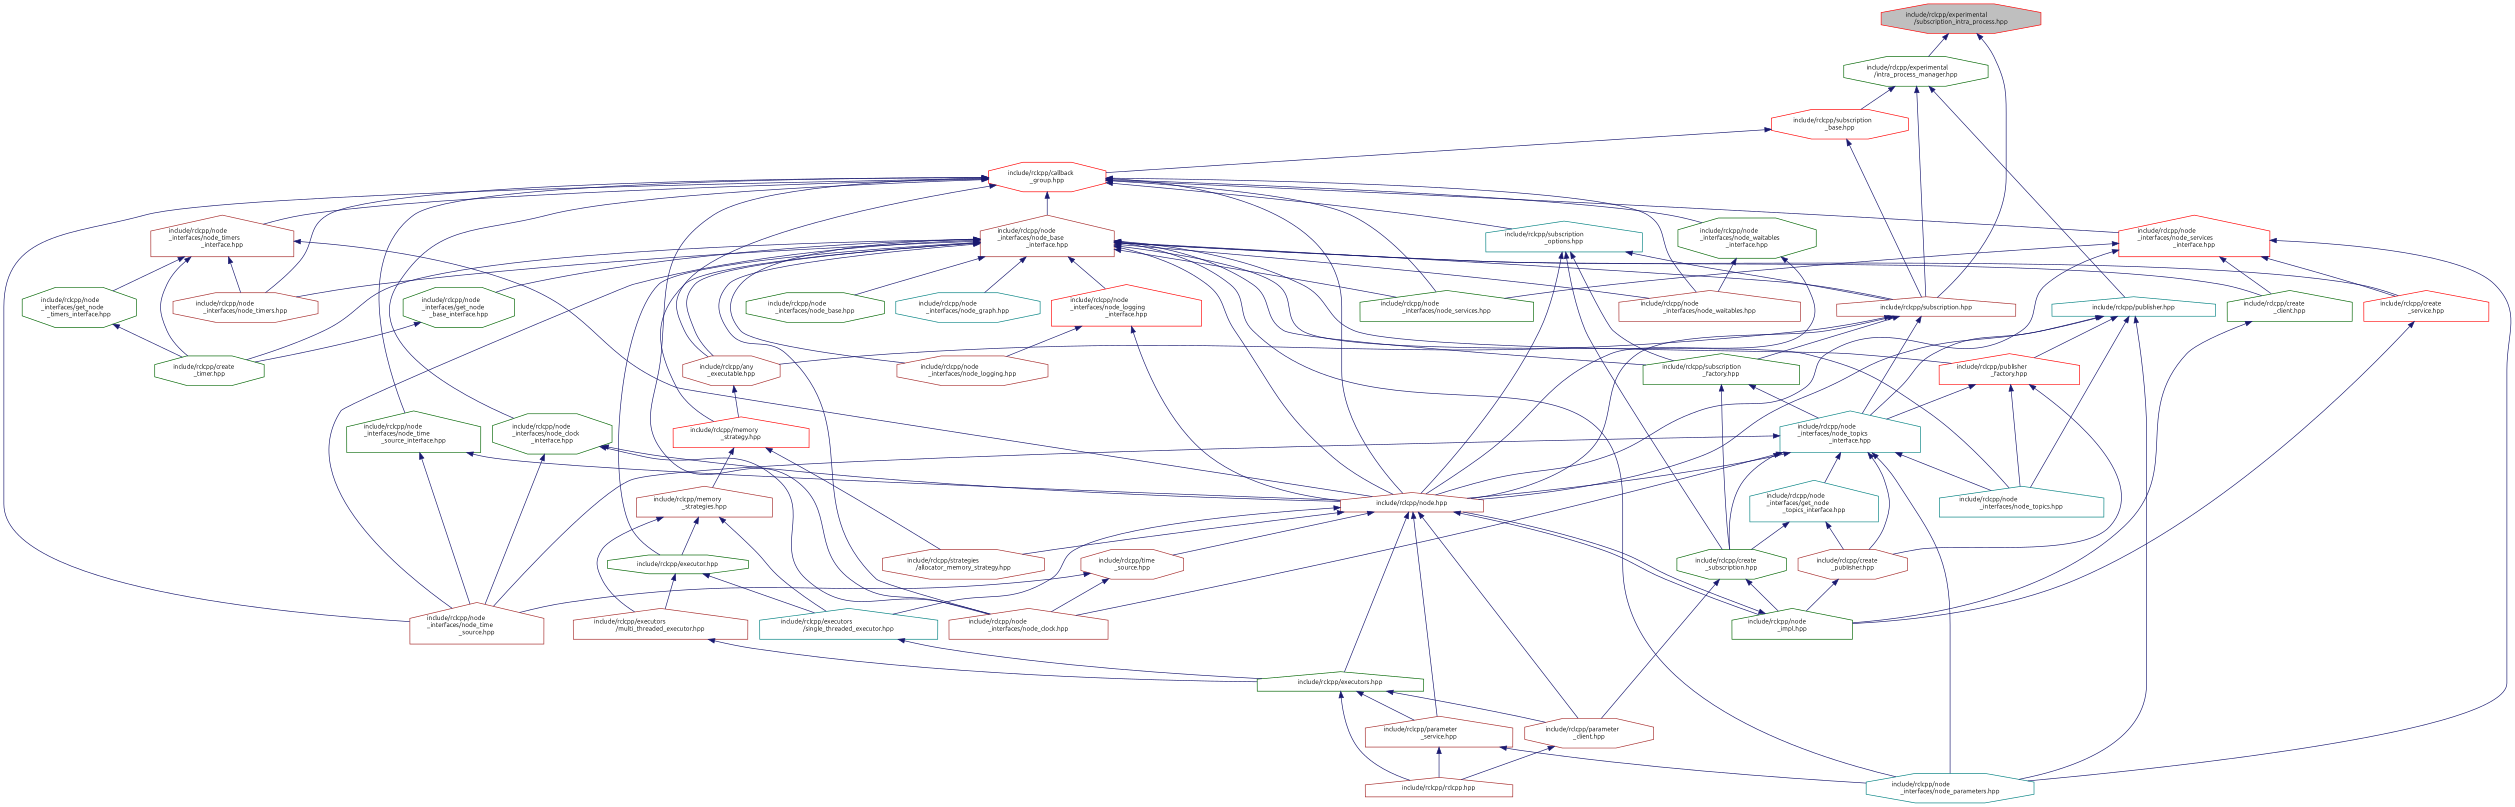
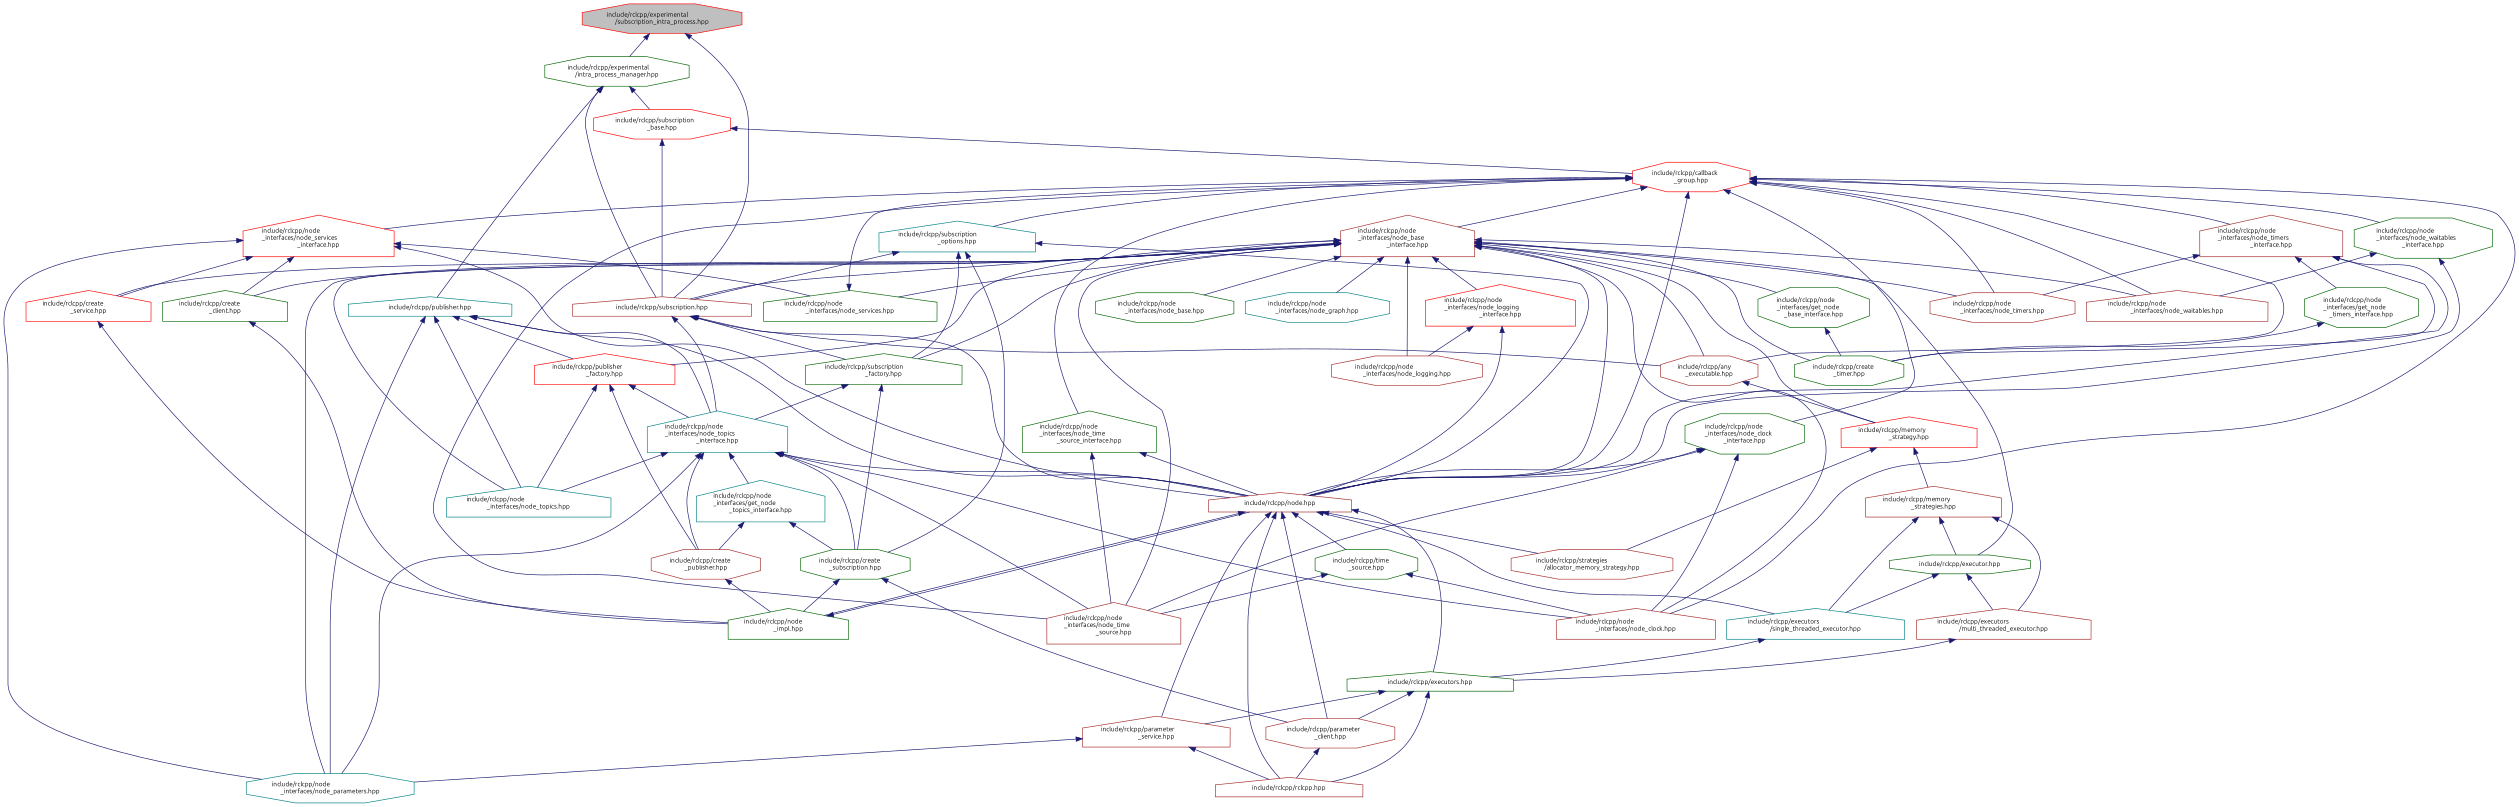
(1342, 212) -> (1214, 188)
(1132, 564) -> (1366, 564)
none -> (1248, 651)
